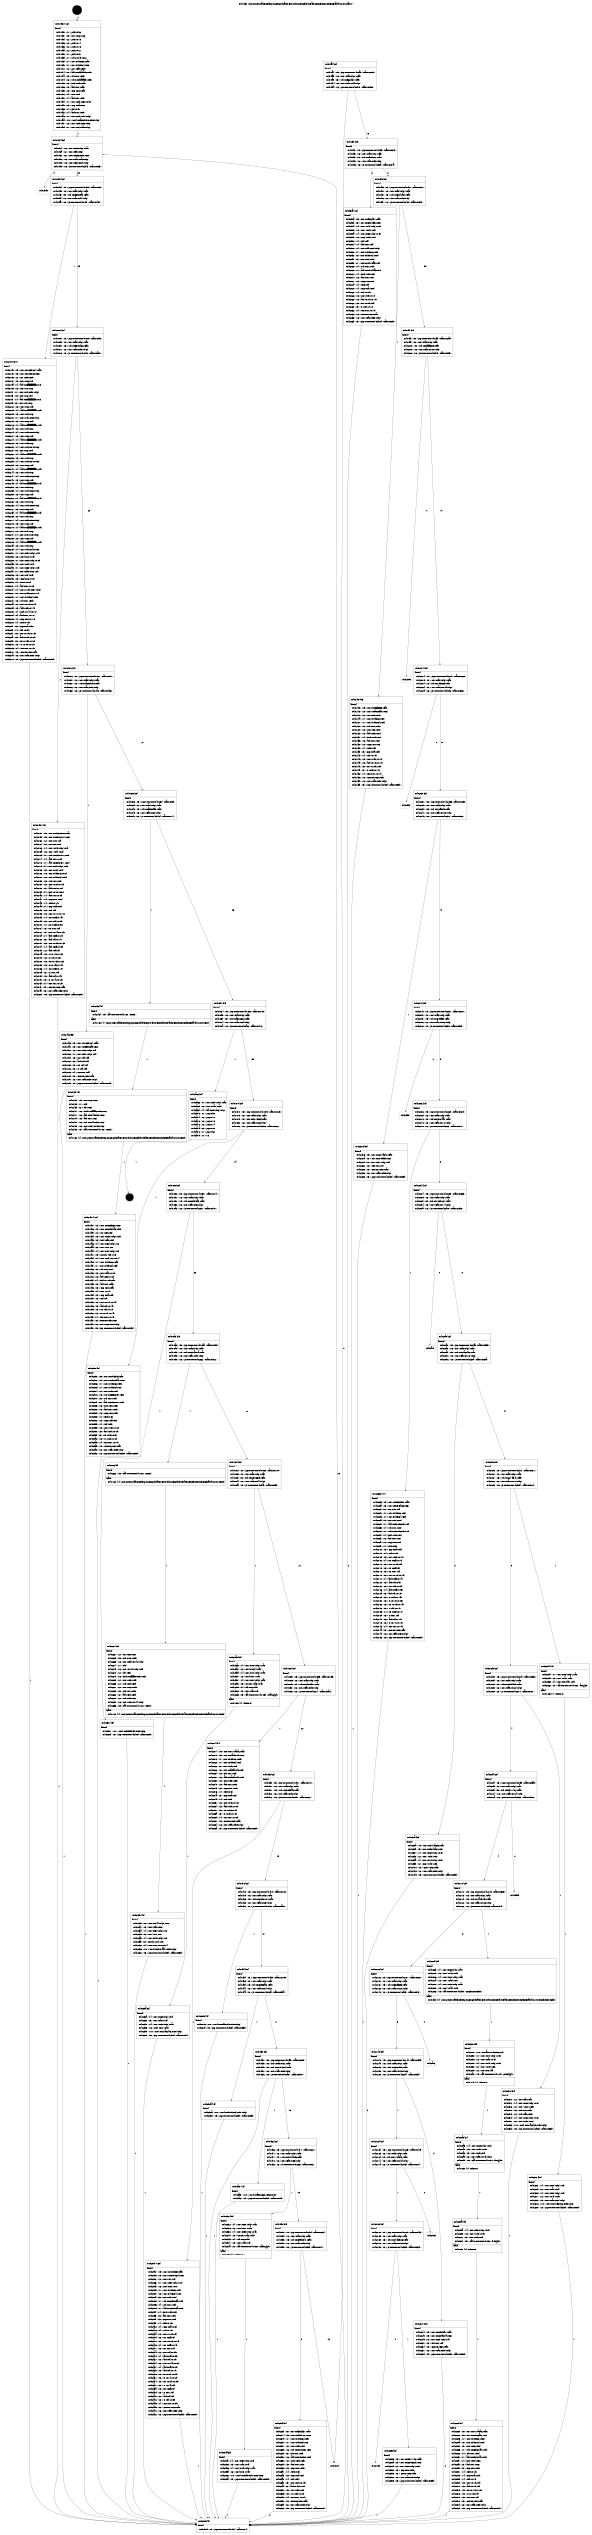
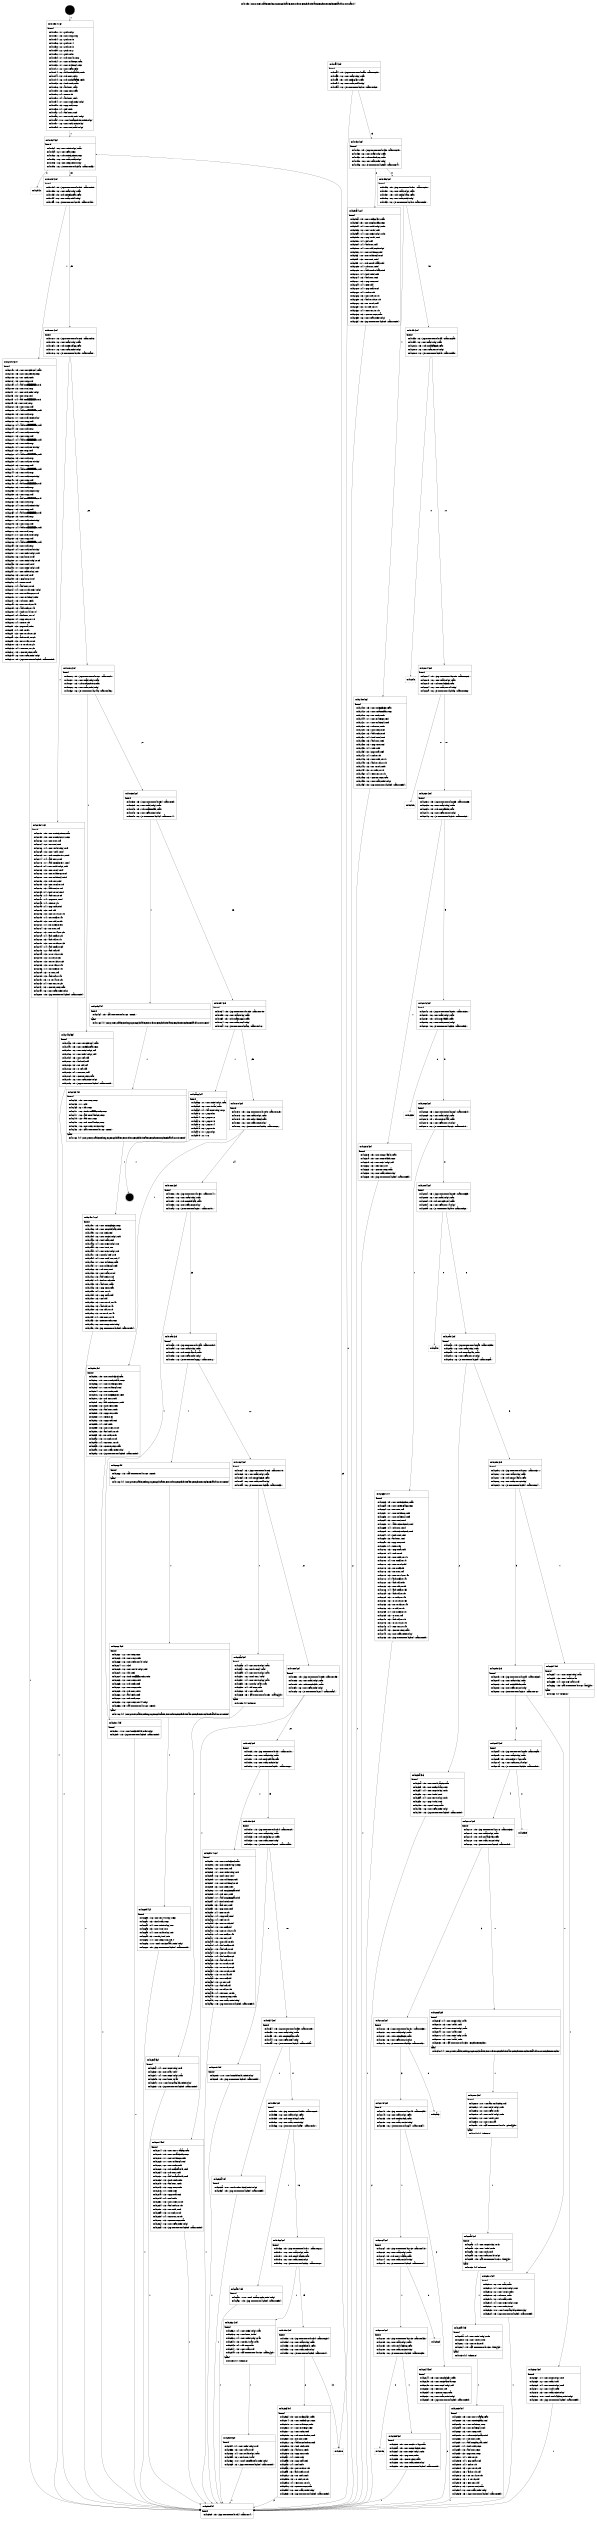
(209, 2291) -> (189, 2369)
